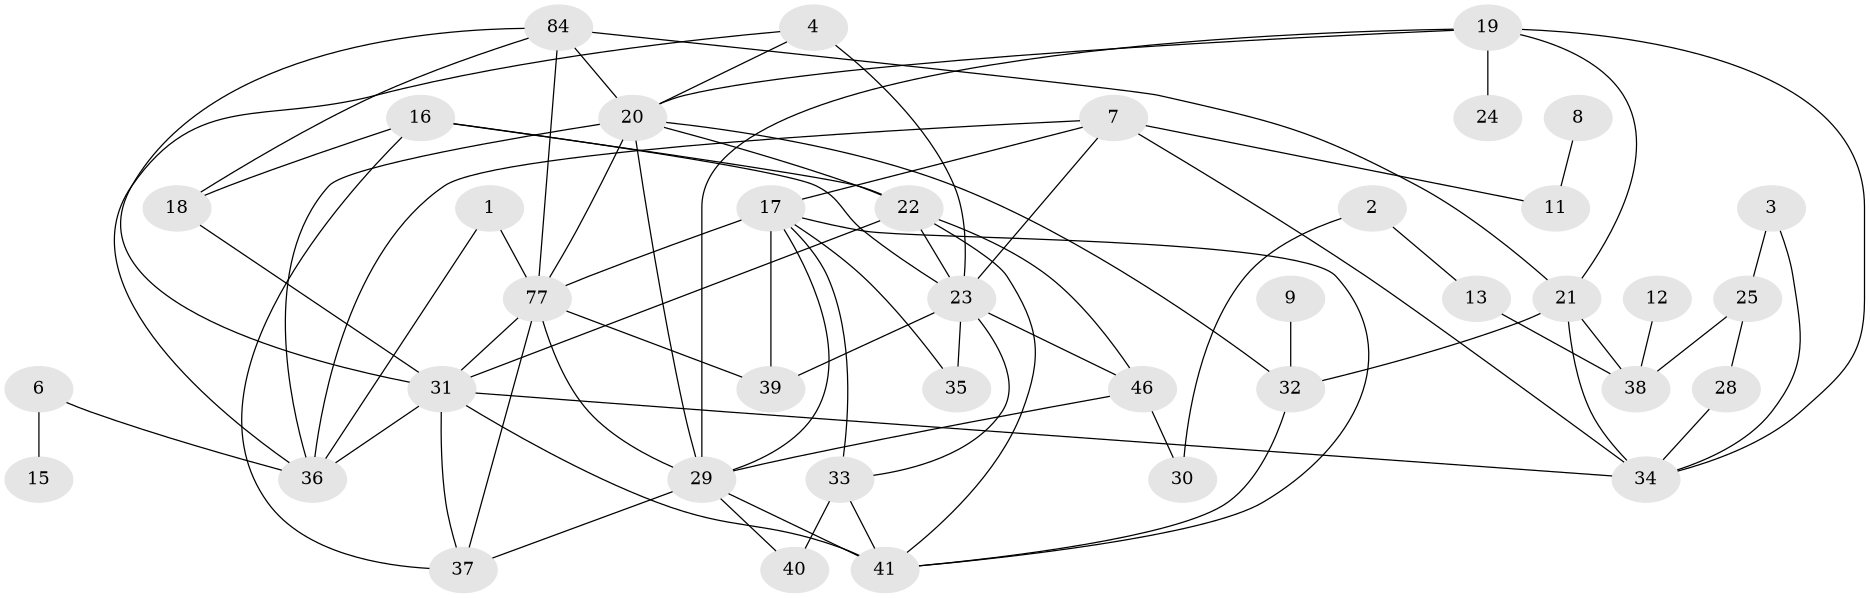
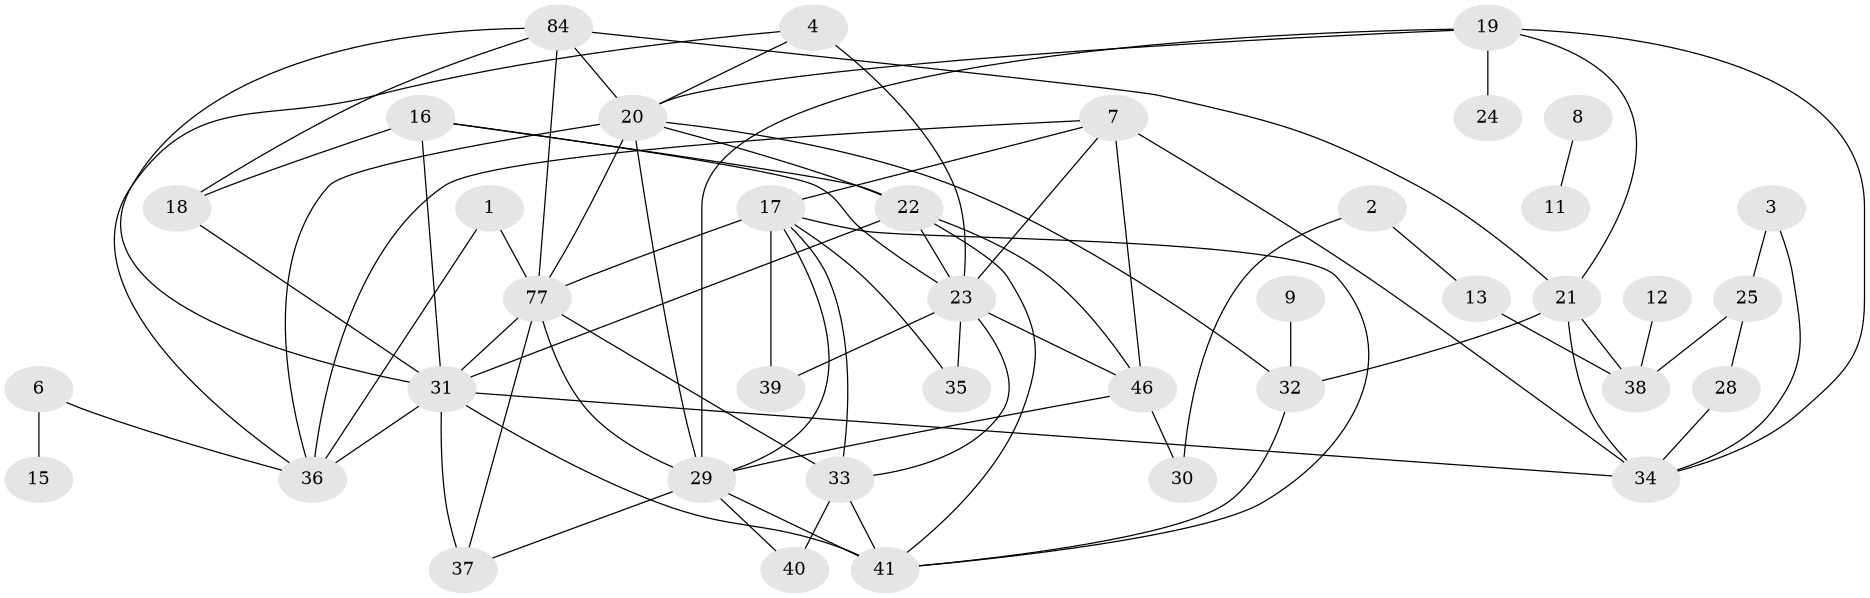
(1335, 163) -> (1128, 254)
(654, 344) -> (688, 390)
(246, 388) -> (431, 254)
